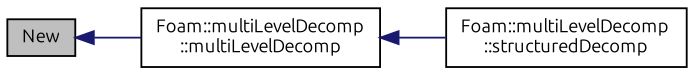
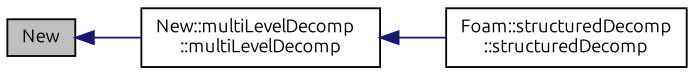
(261, 38) -> (261, 38)
(566, 38) -> (566, 38)
